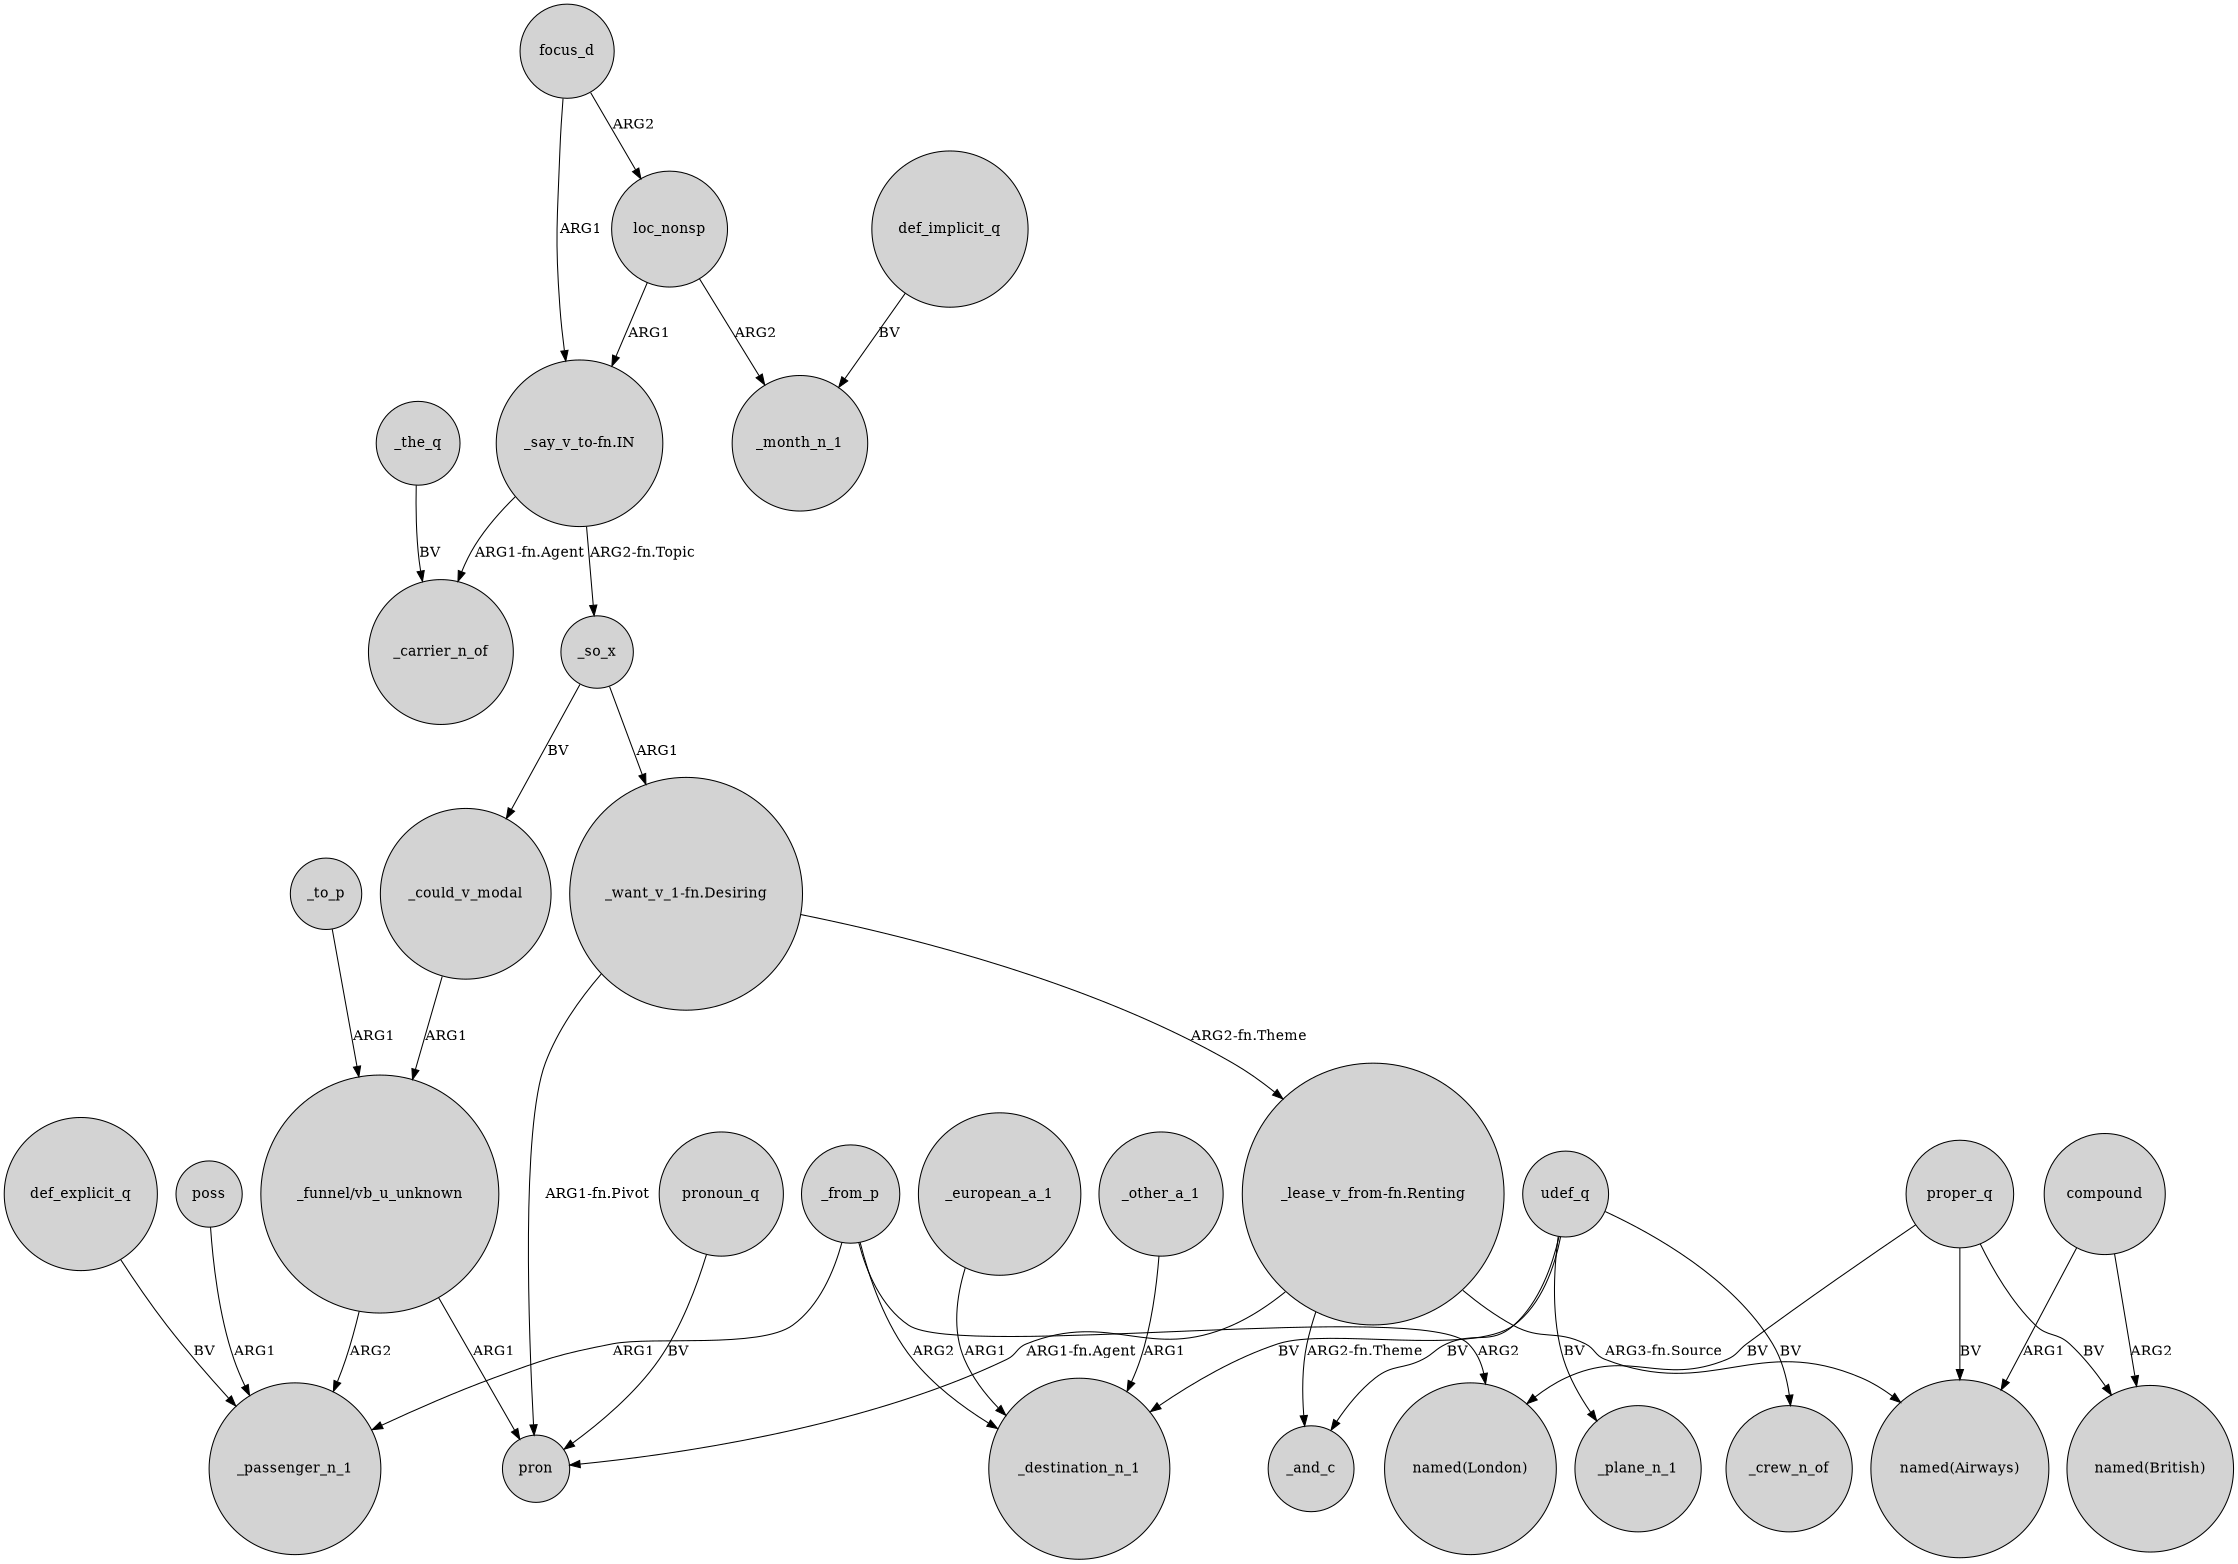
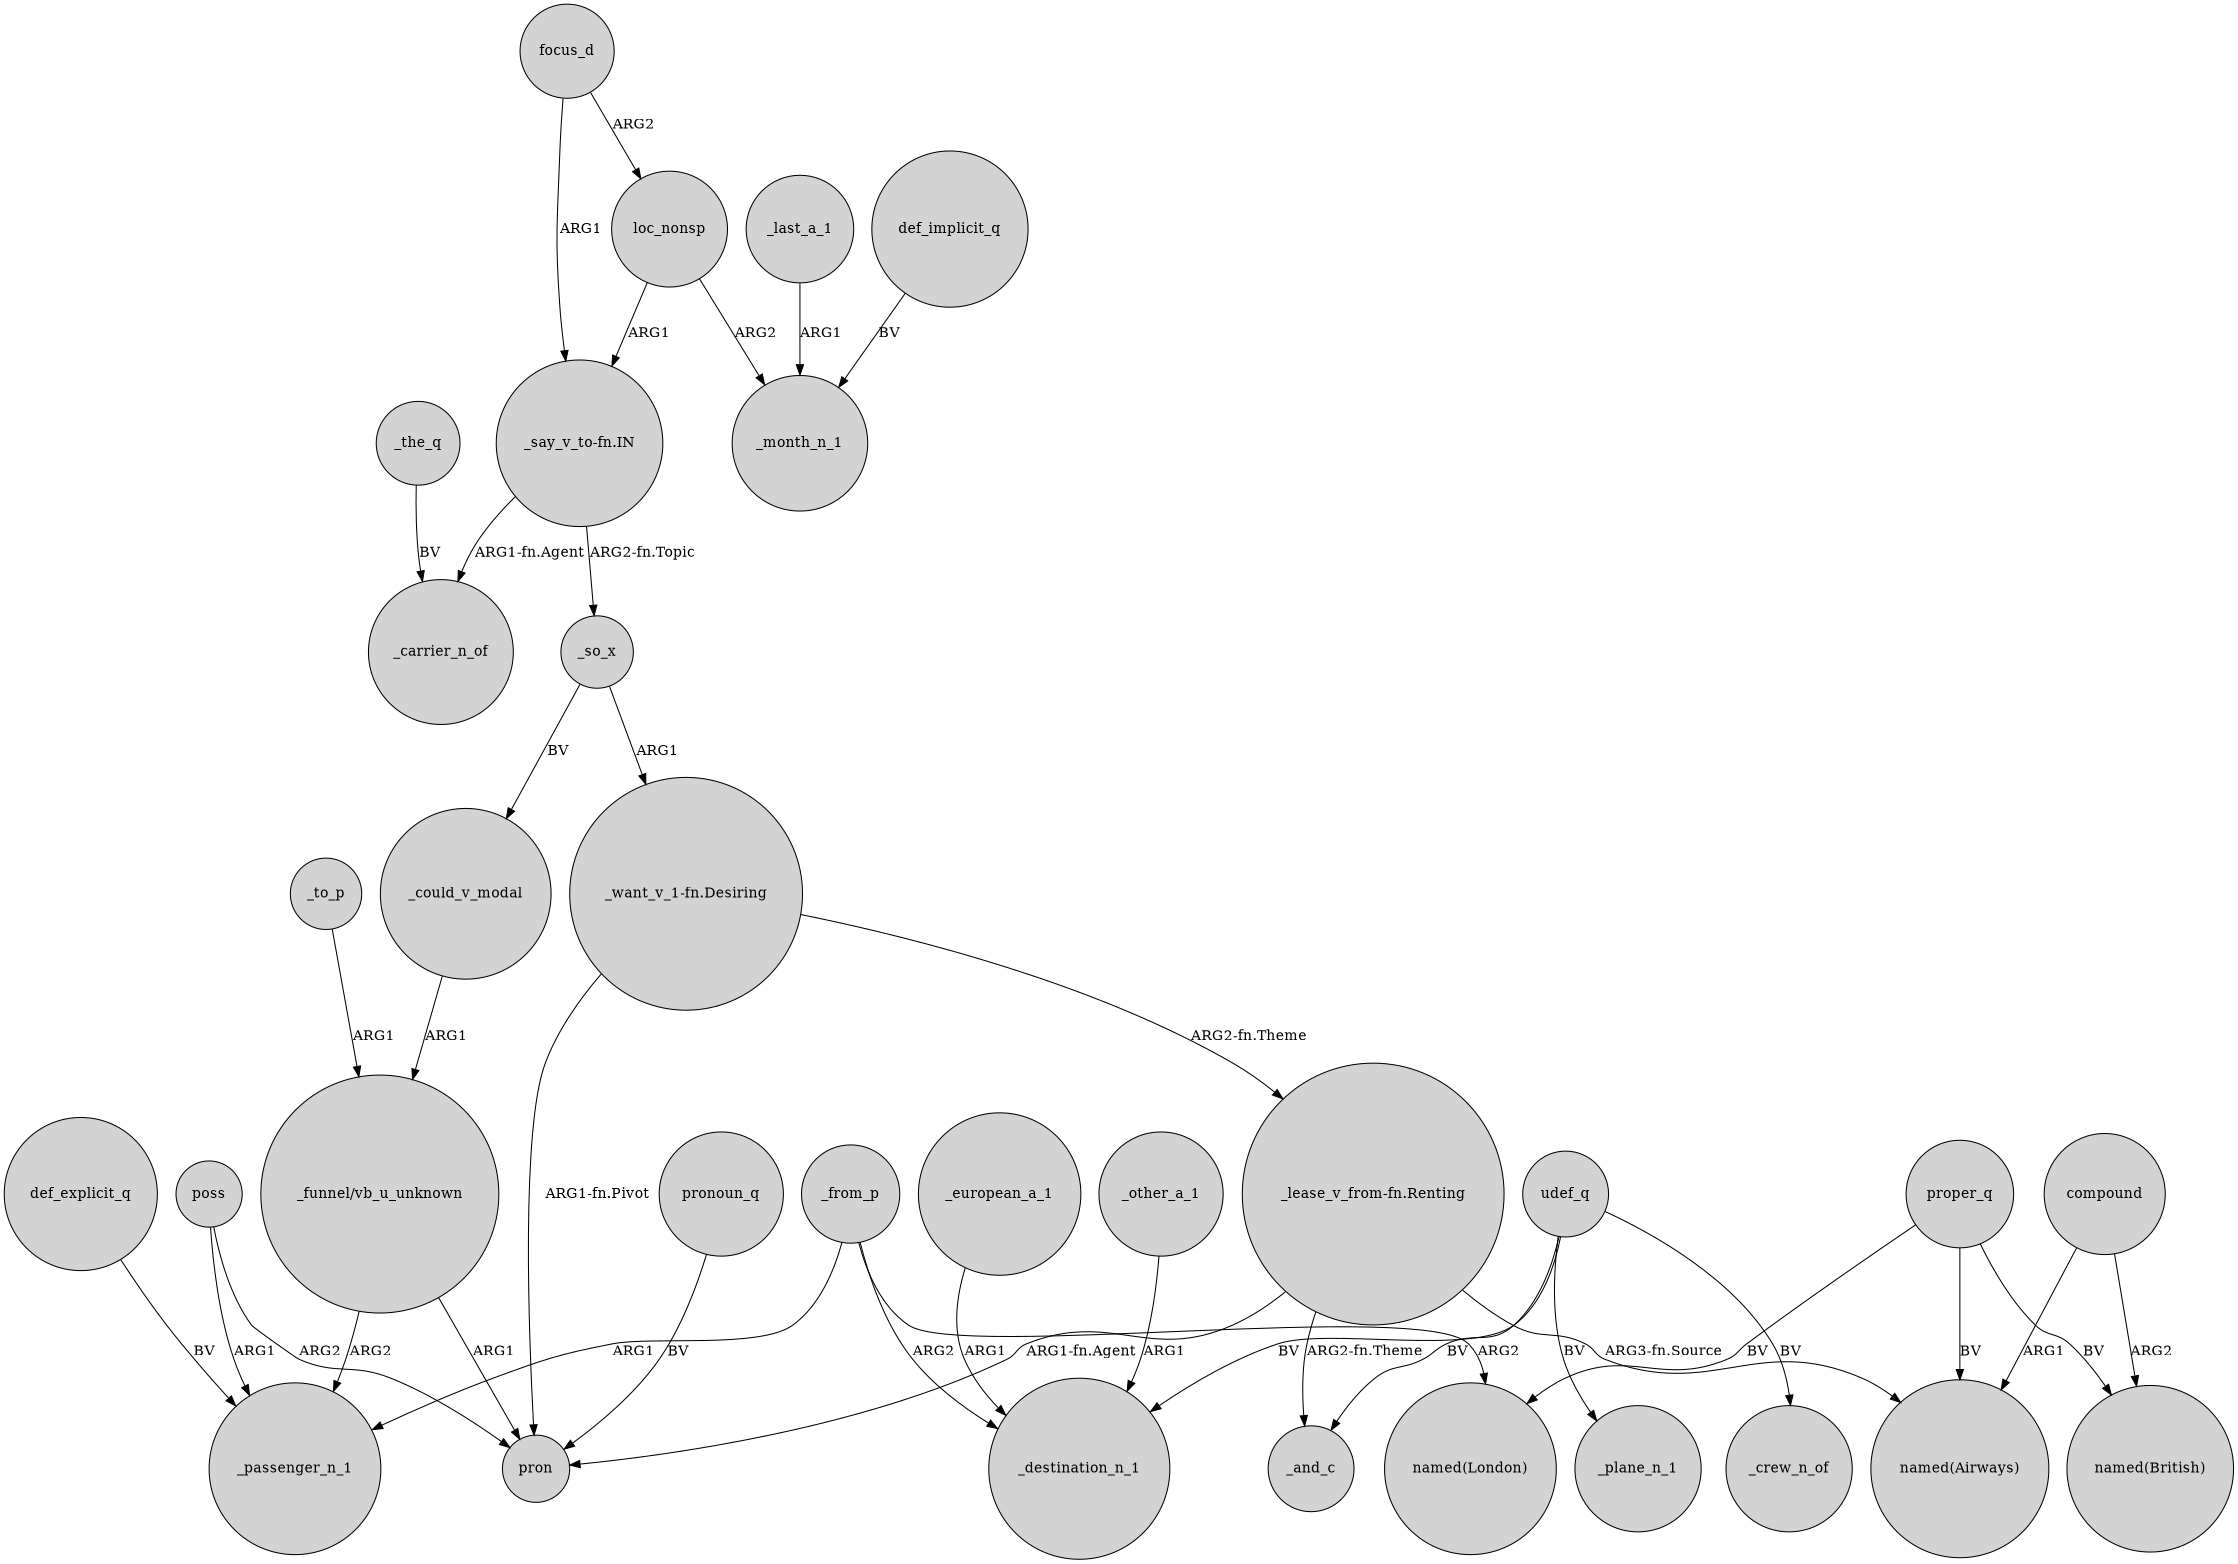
none -> (800, 229)
none -> (326, 1367)
